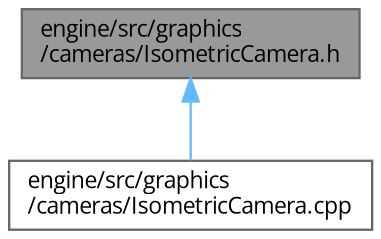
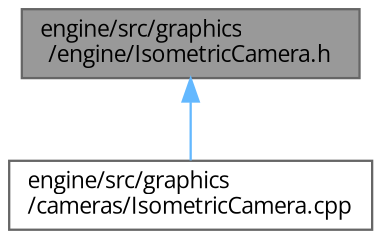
(191, 44) -> (191, 44)
